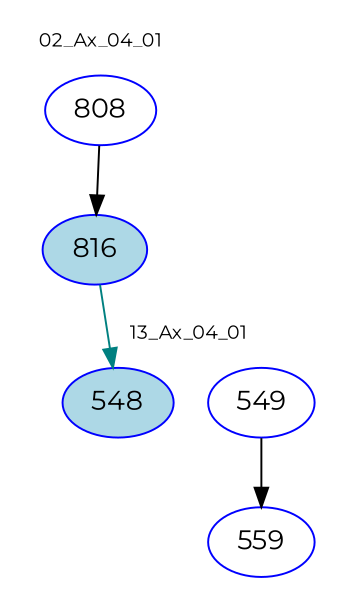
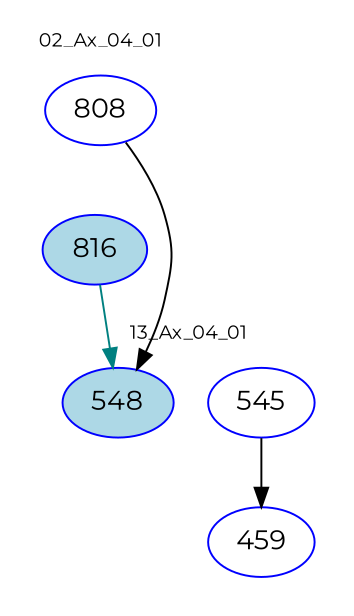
(98, 171) -> (166, 222)
(261, 403) -> (261, 403)
(261, 542) -> (261, 542)
